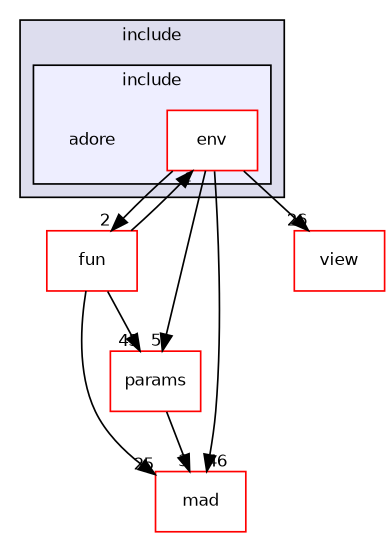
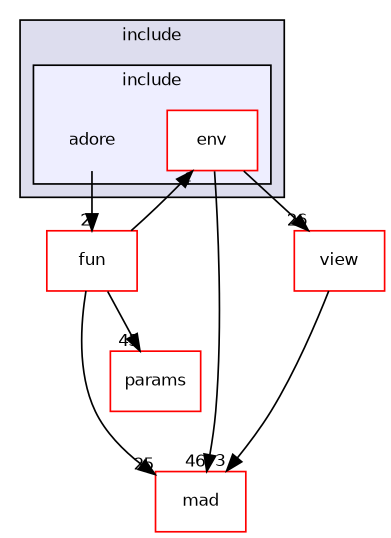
(148, 194) -> (92, 192)
(186, 253) -> none
(175, 434) -> (290, 378)
